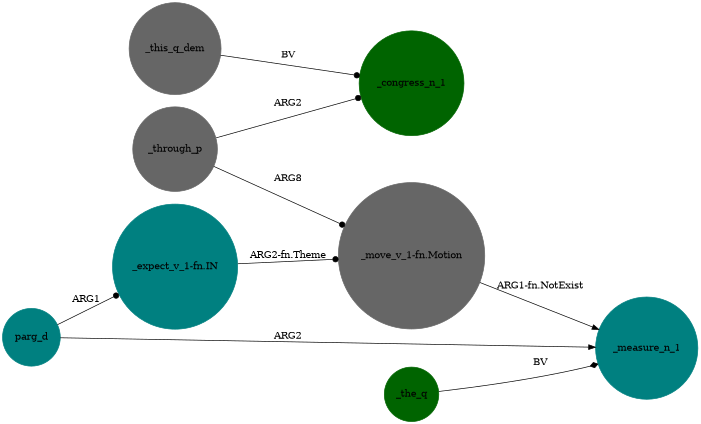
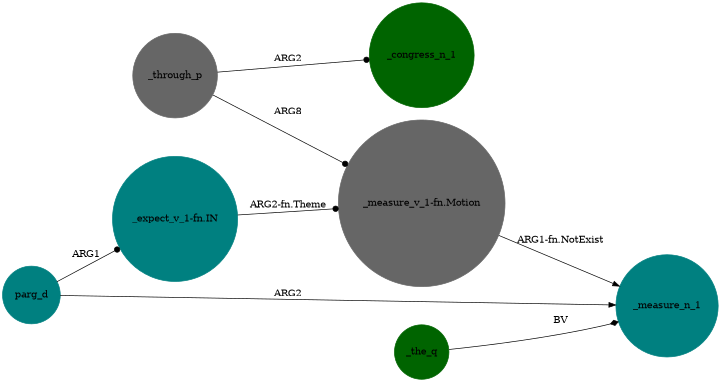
(175, 49) -> none
(412, 256) -> (422, 203)
